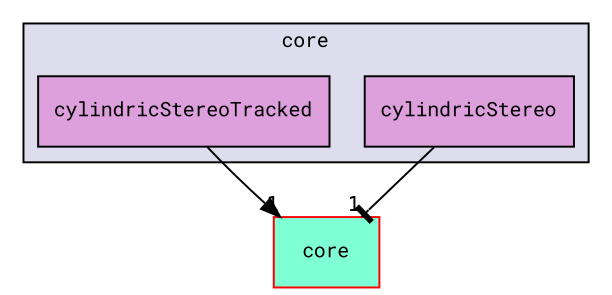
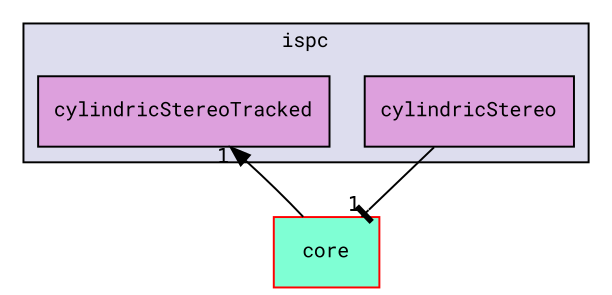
(306, 42) -> (306, 42)
(236, 176) -> (275, 188)
